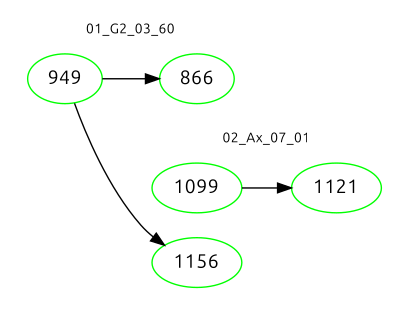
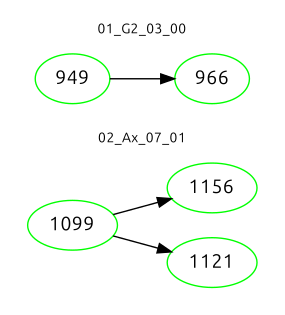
(131, 30) -> (142, 30)
(197, 79) -> (212, 79)
(106, 175) -> (136, 208)
